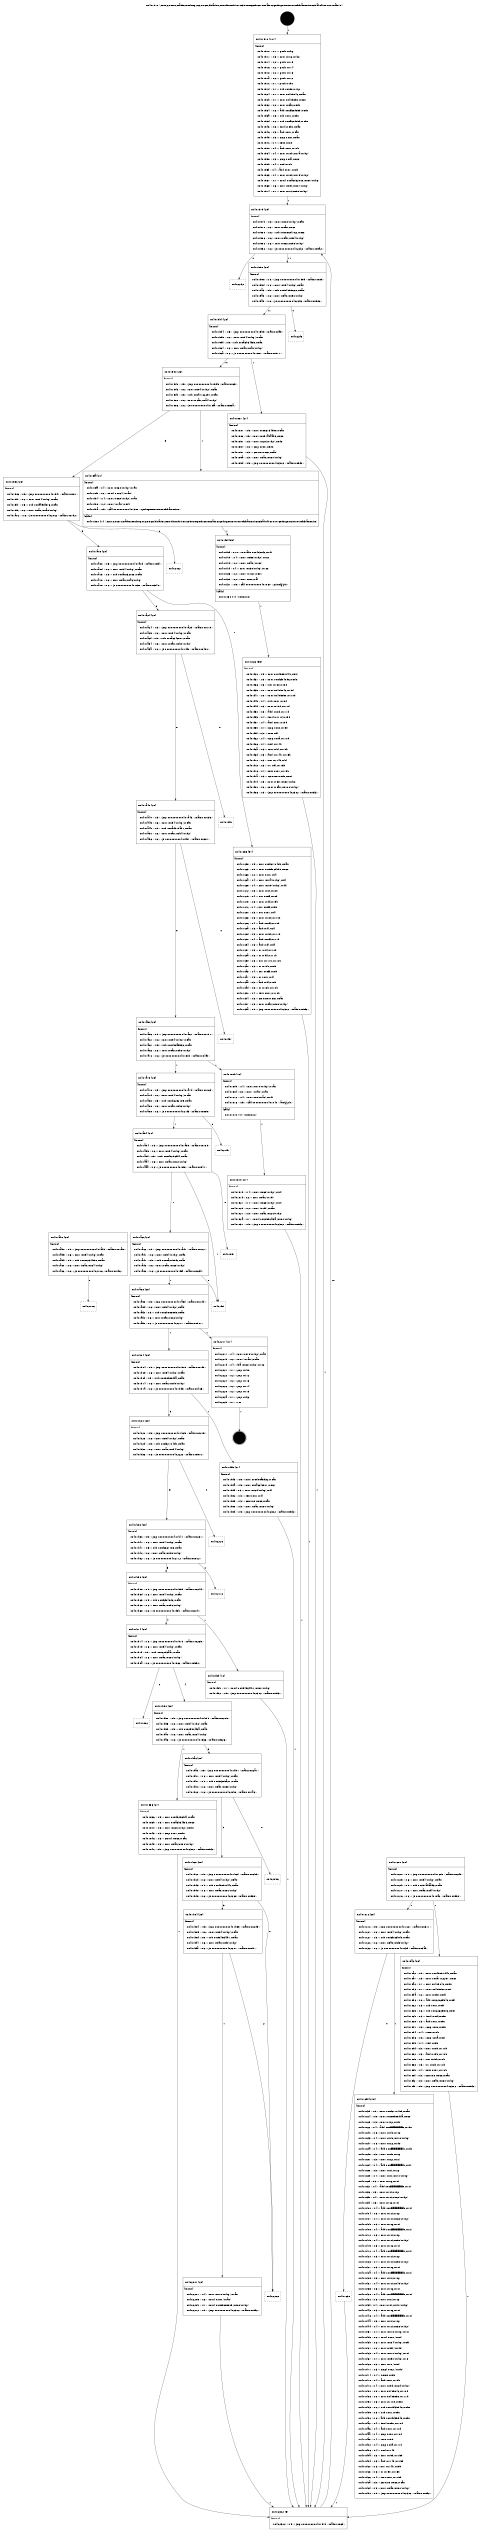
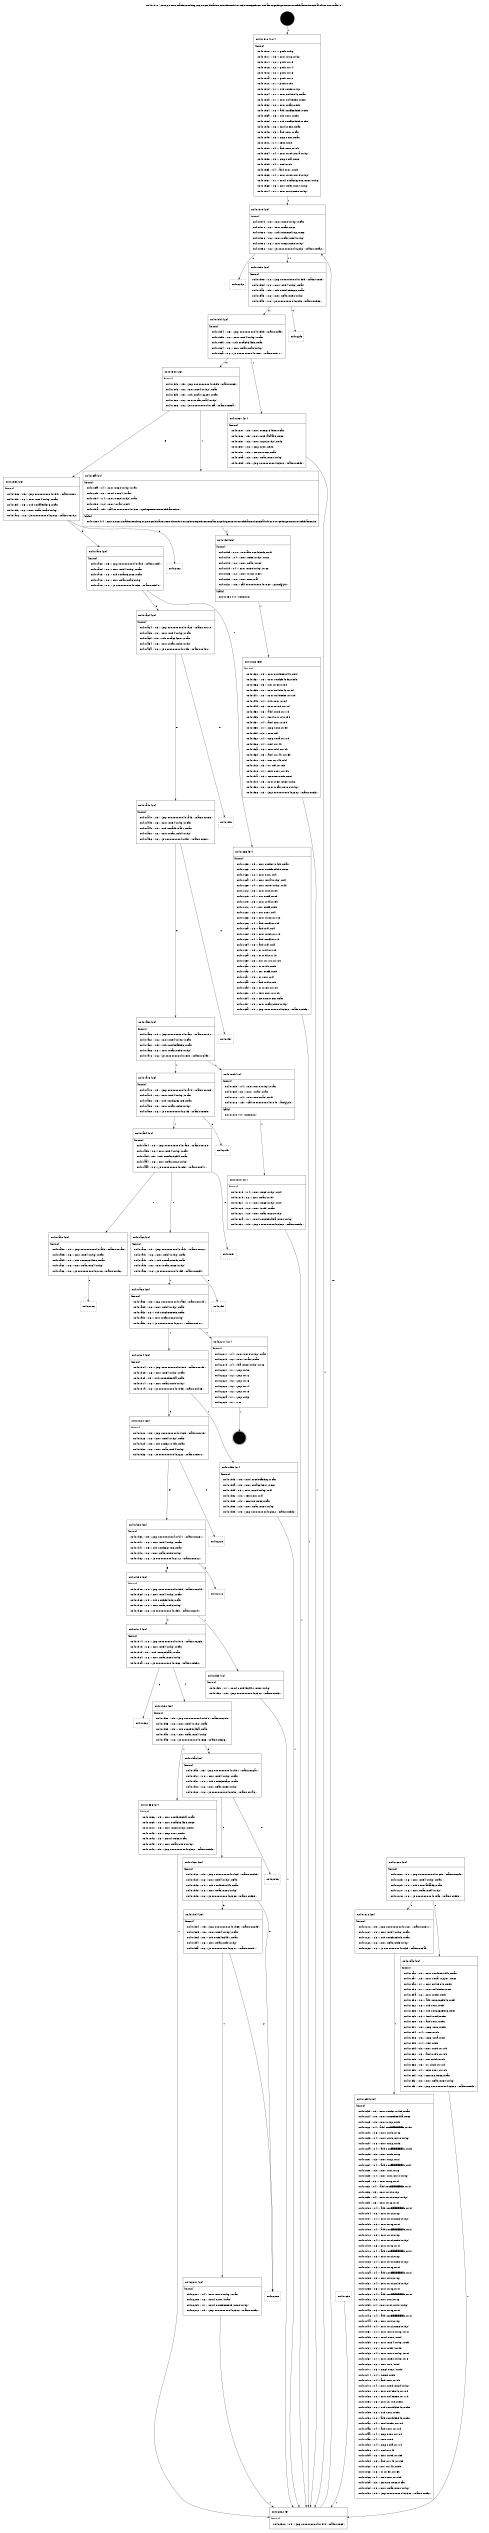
(210, 1234) -> (131, 1202)
(350, 2119) -> none
